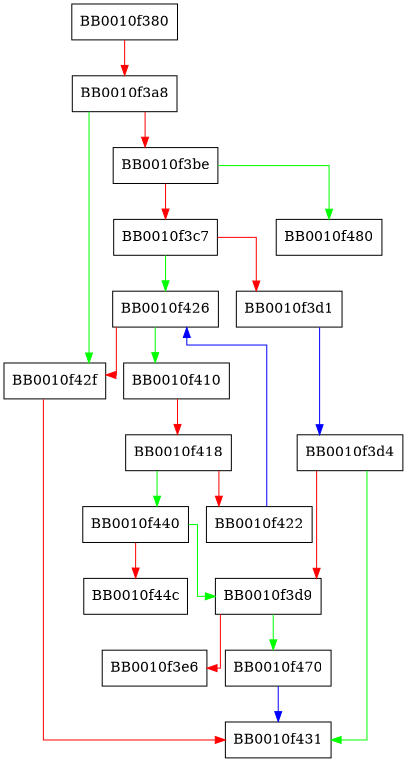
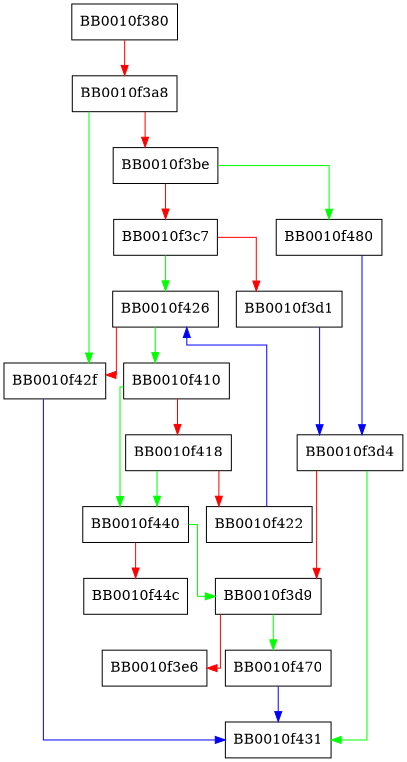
none -> (362, 340)
none -> (120, 440)
(43, 656) -> (43, 656)
